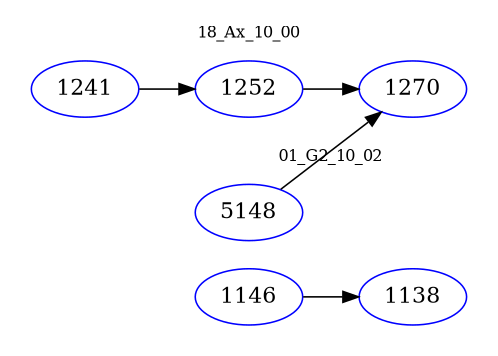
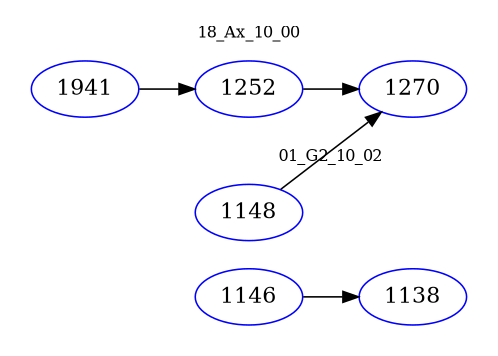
(85, 89) -> (85, 89)
(249, 212) -> (249, 212)
